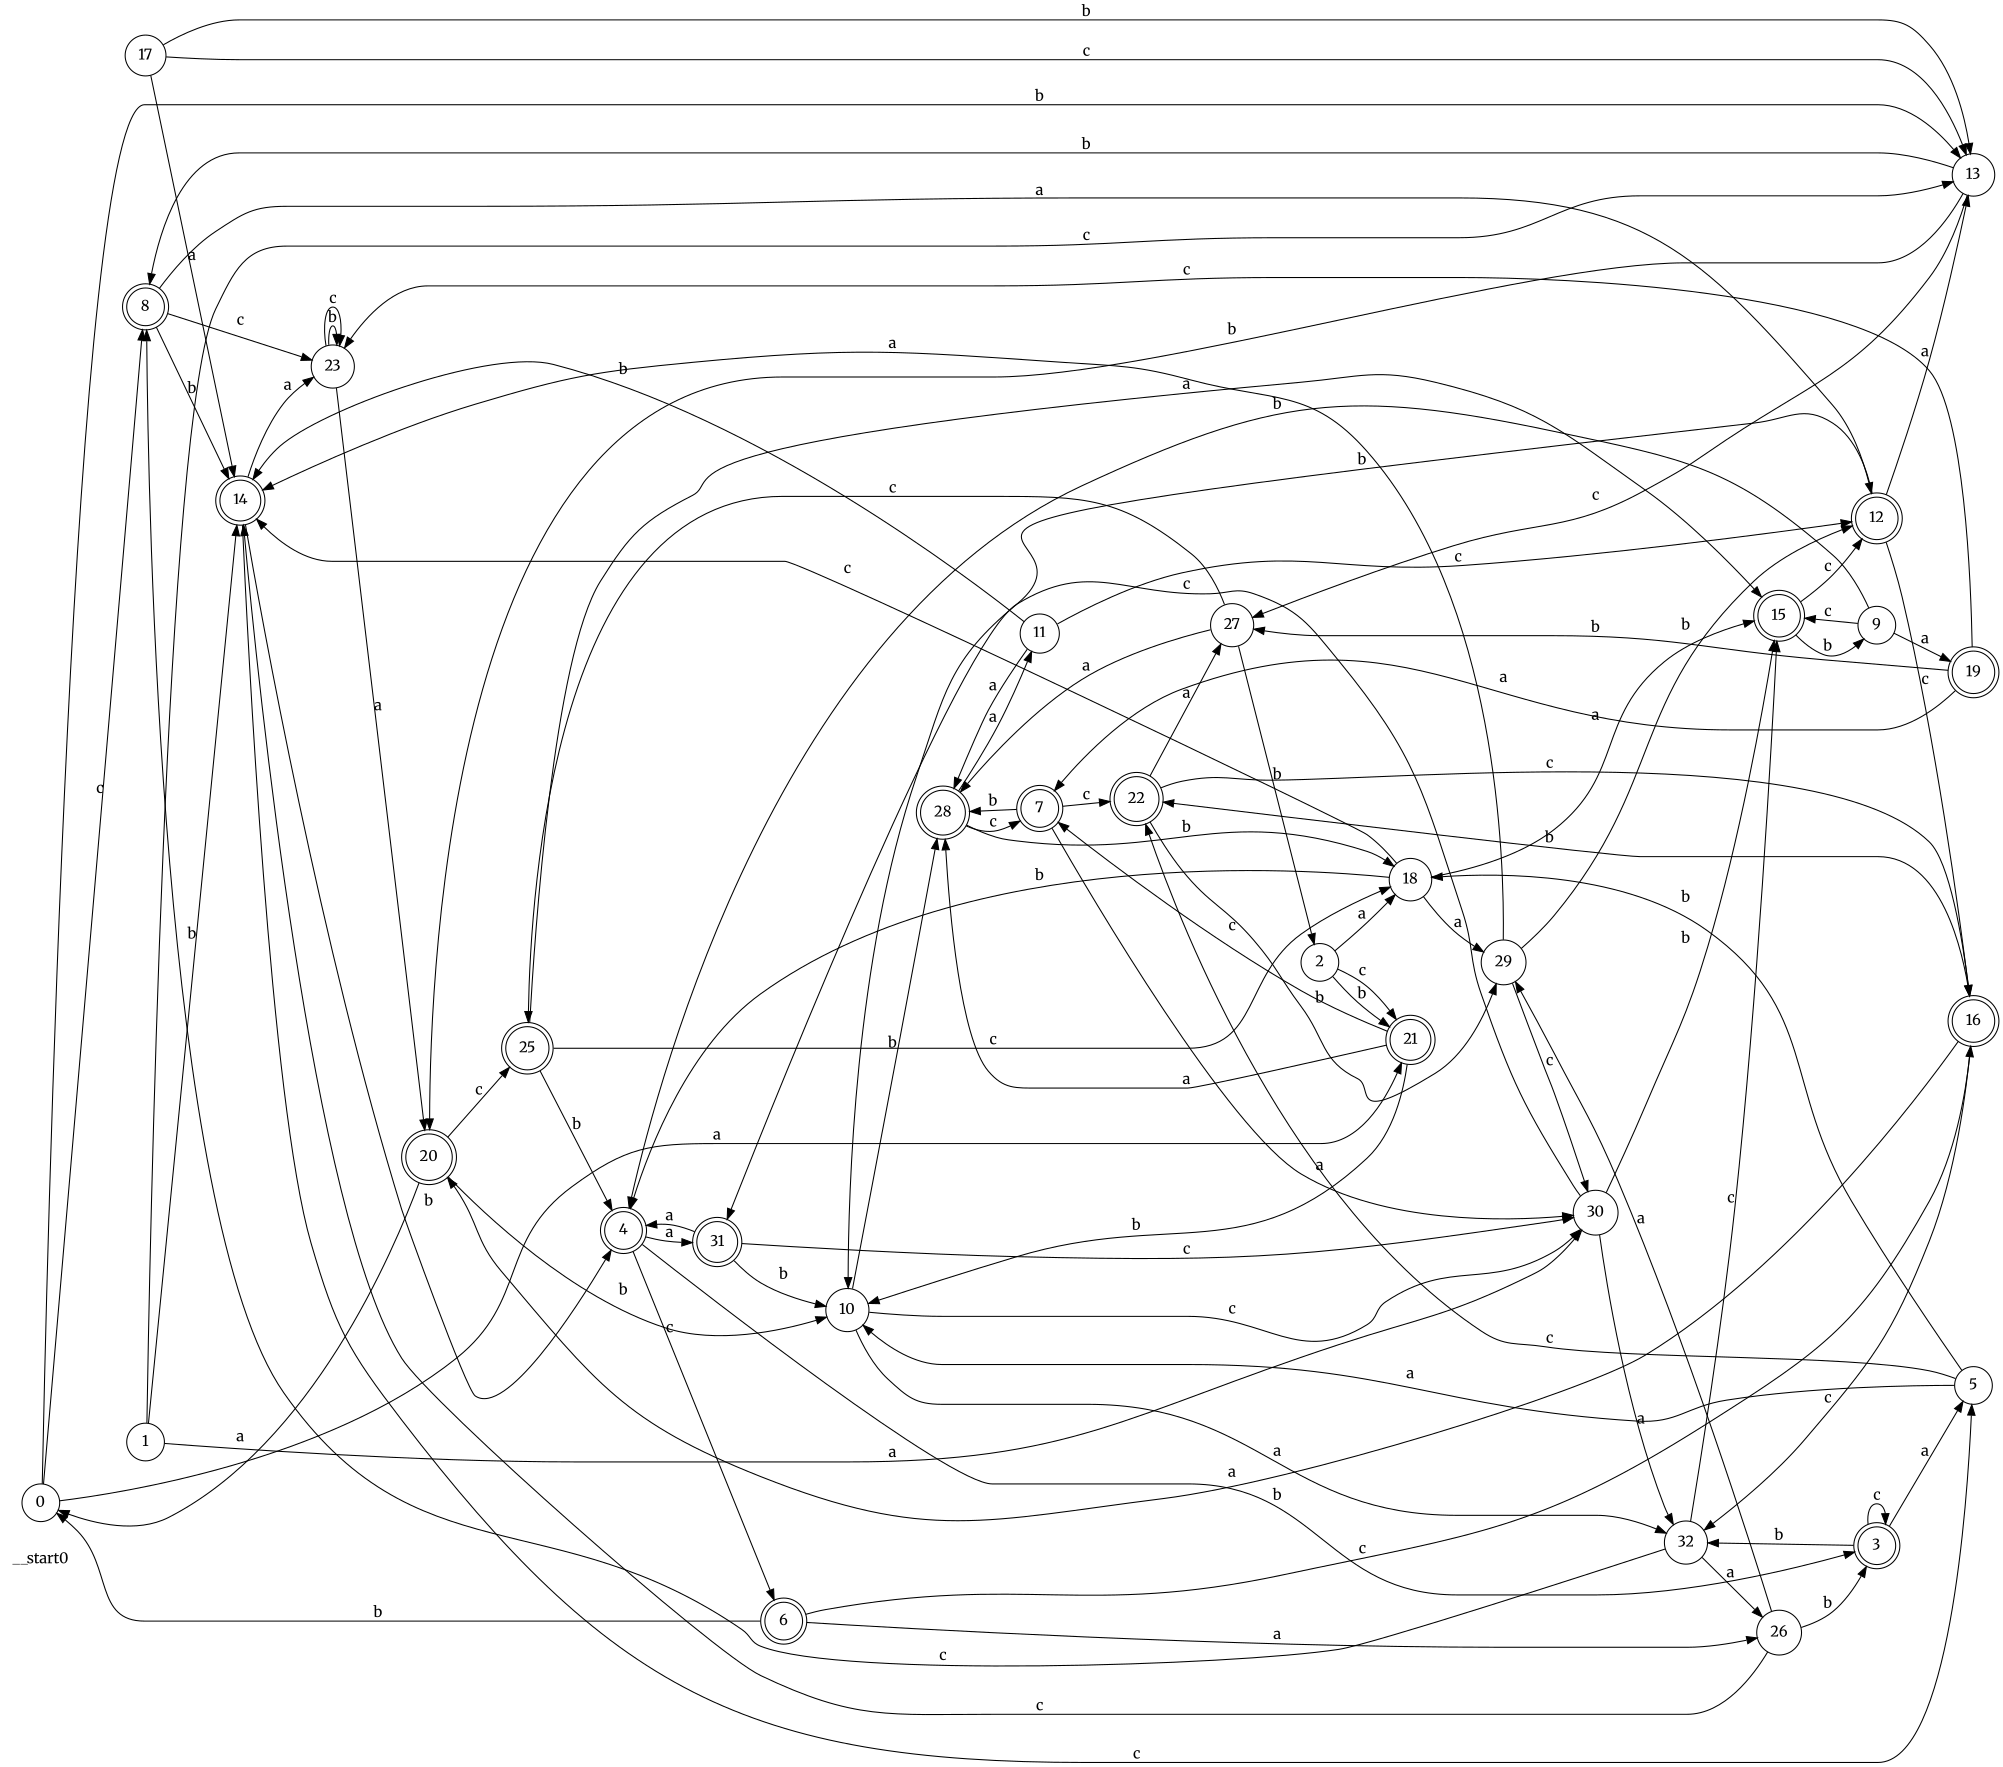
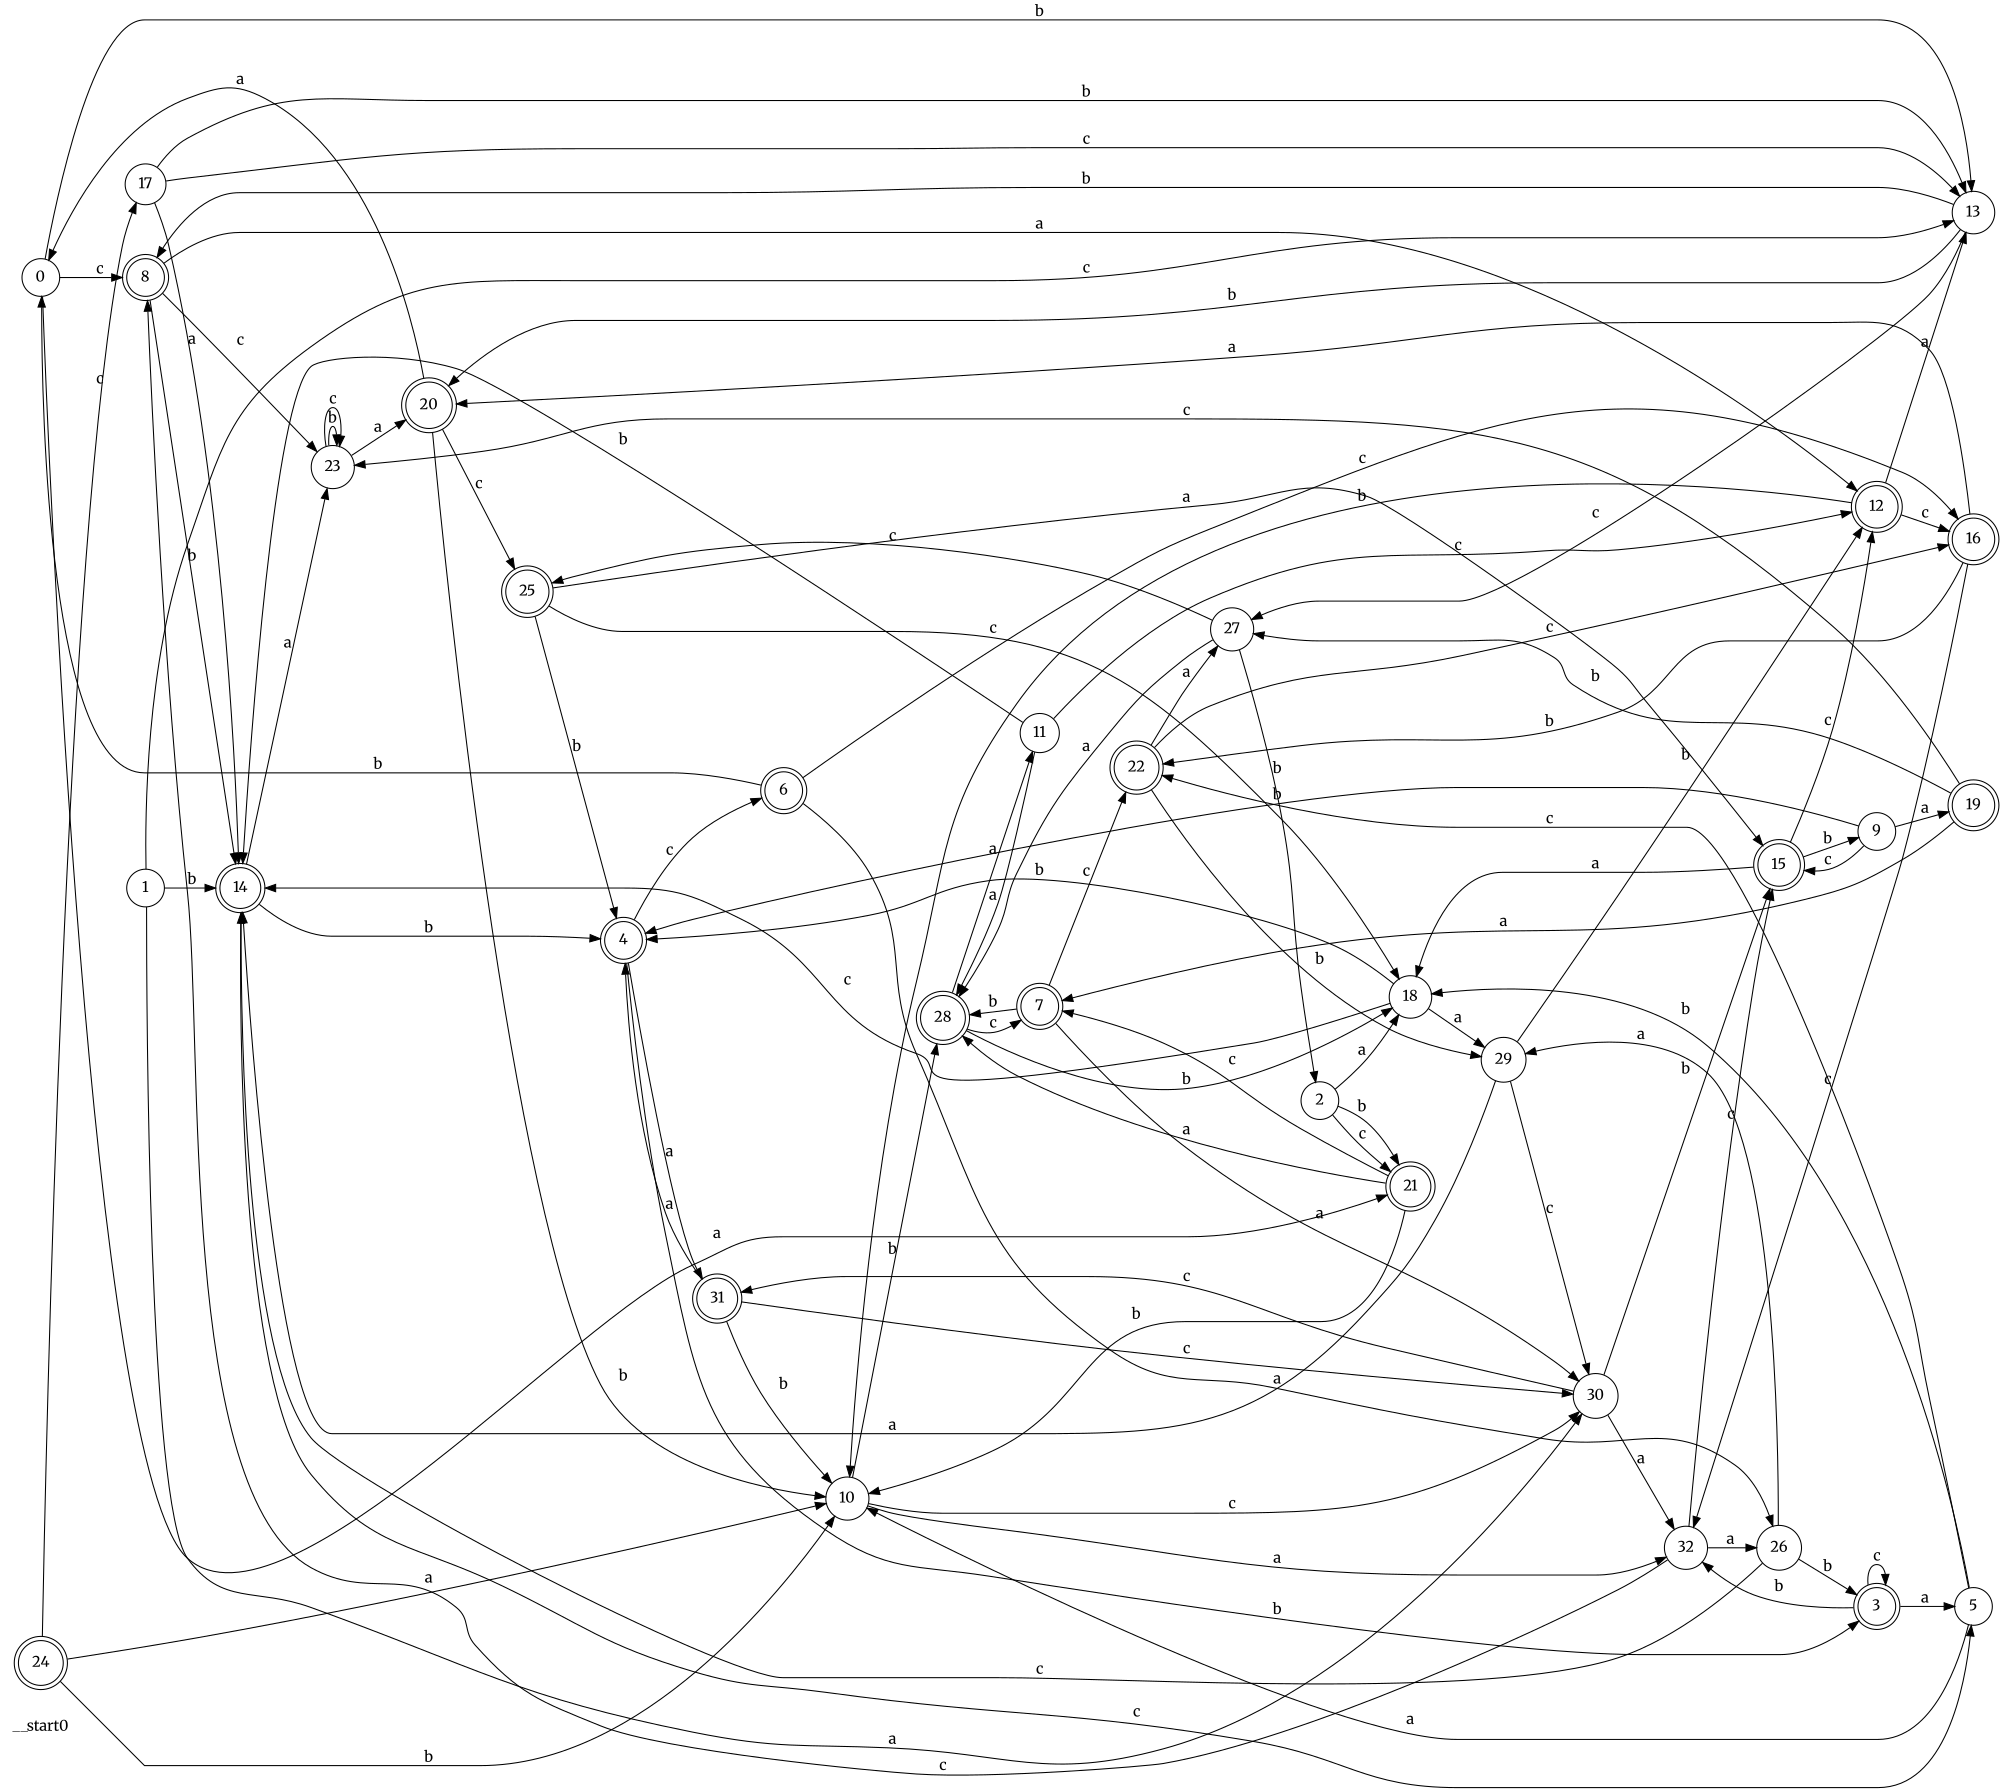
(1606, 757) -> (1561, 872)
none -> (41, 1663)
